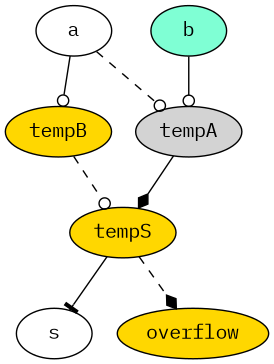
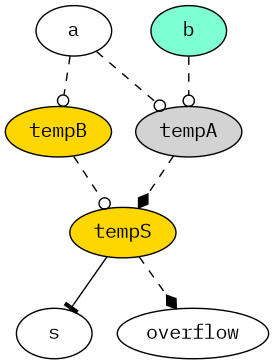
(67, 75) -> (67, 75)
(189, 76) -> (189, 76)
(161, 175) -> (161, 175)
(193, 334) -> (193, 334)
